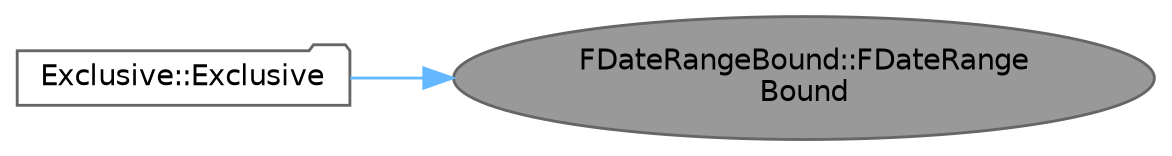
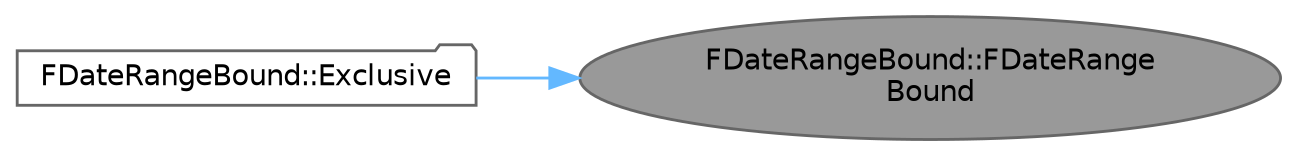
(184, 78) -> (247, 78)
